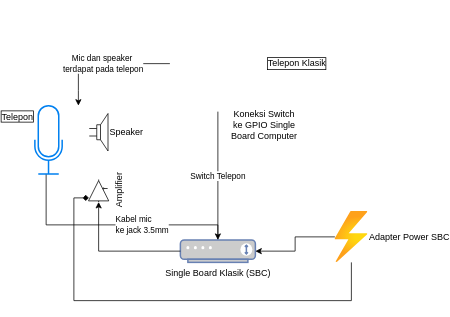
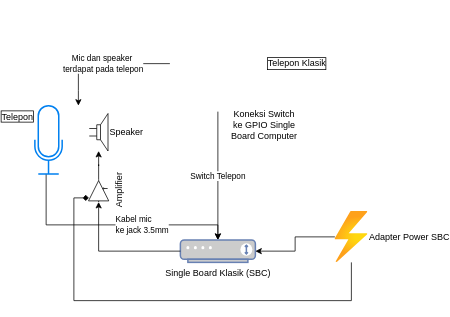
none -> (99, 166)
(218, 237) -> (218, 235)
